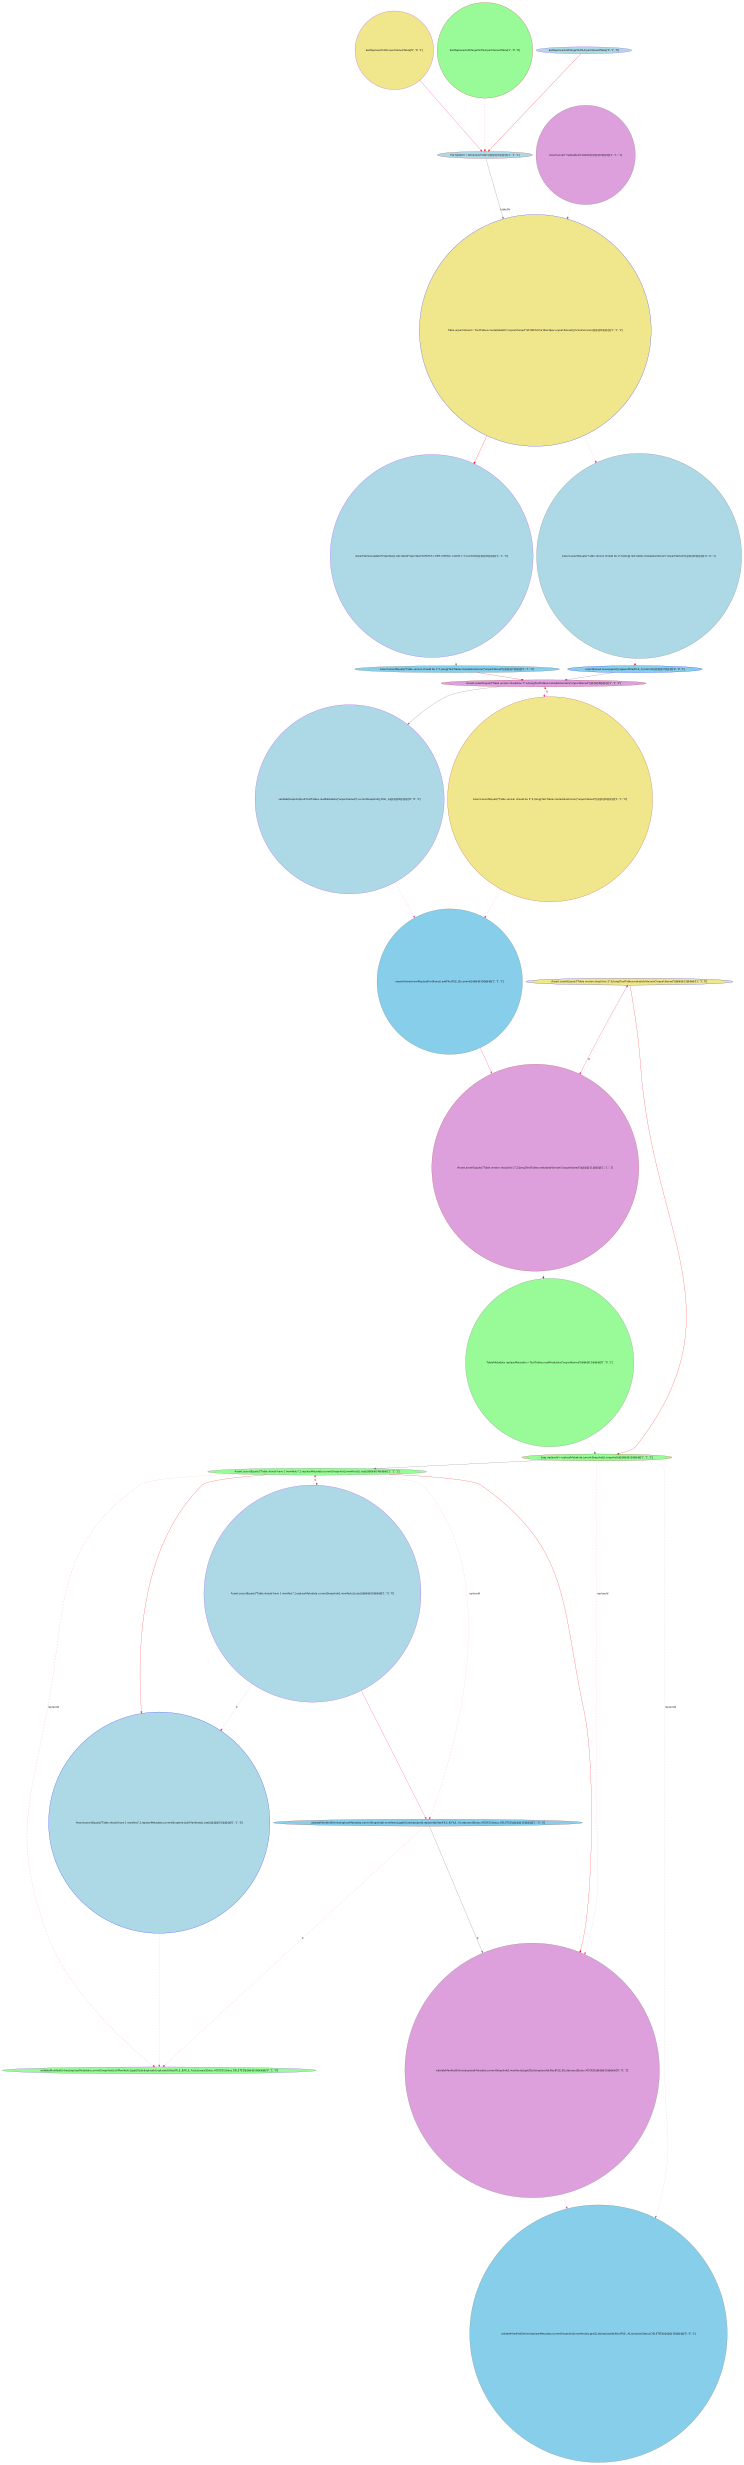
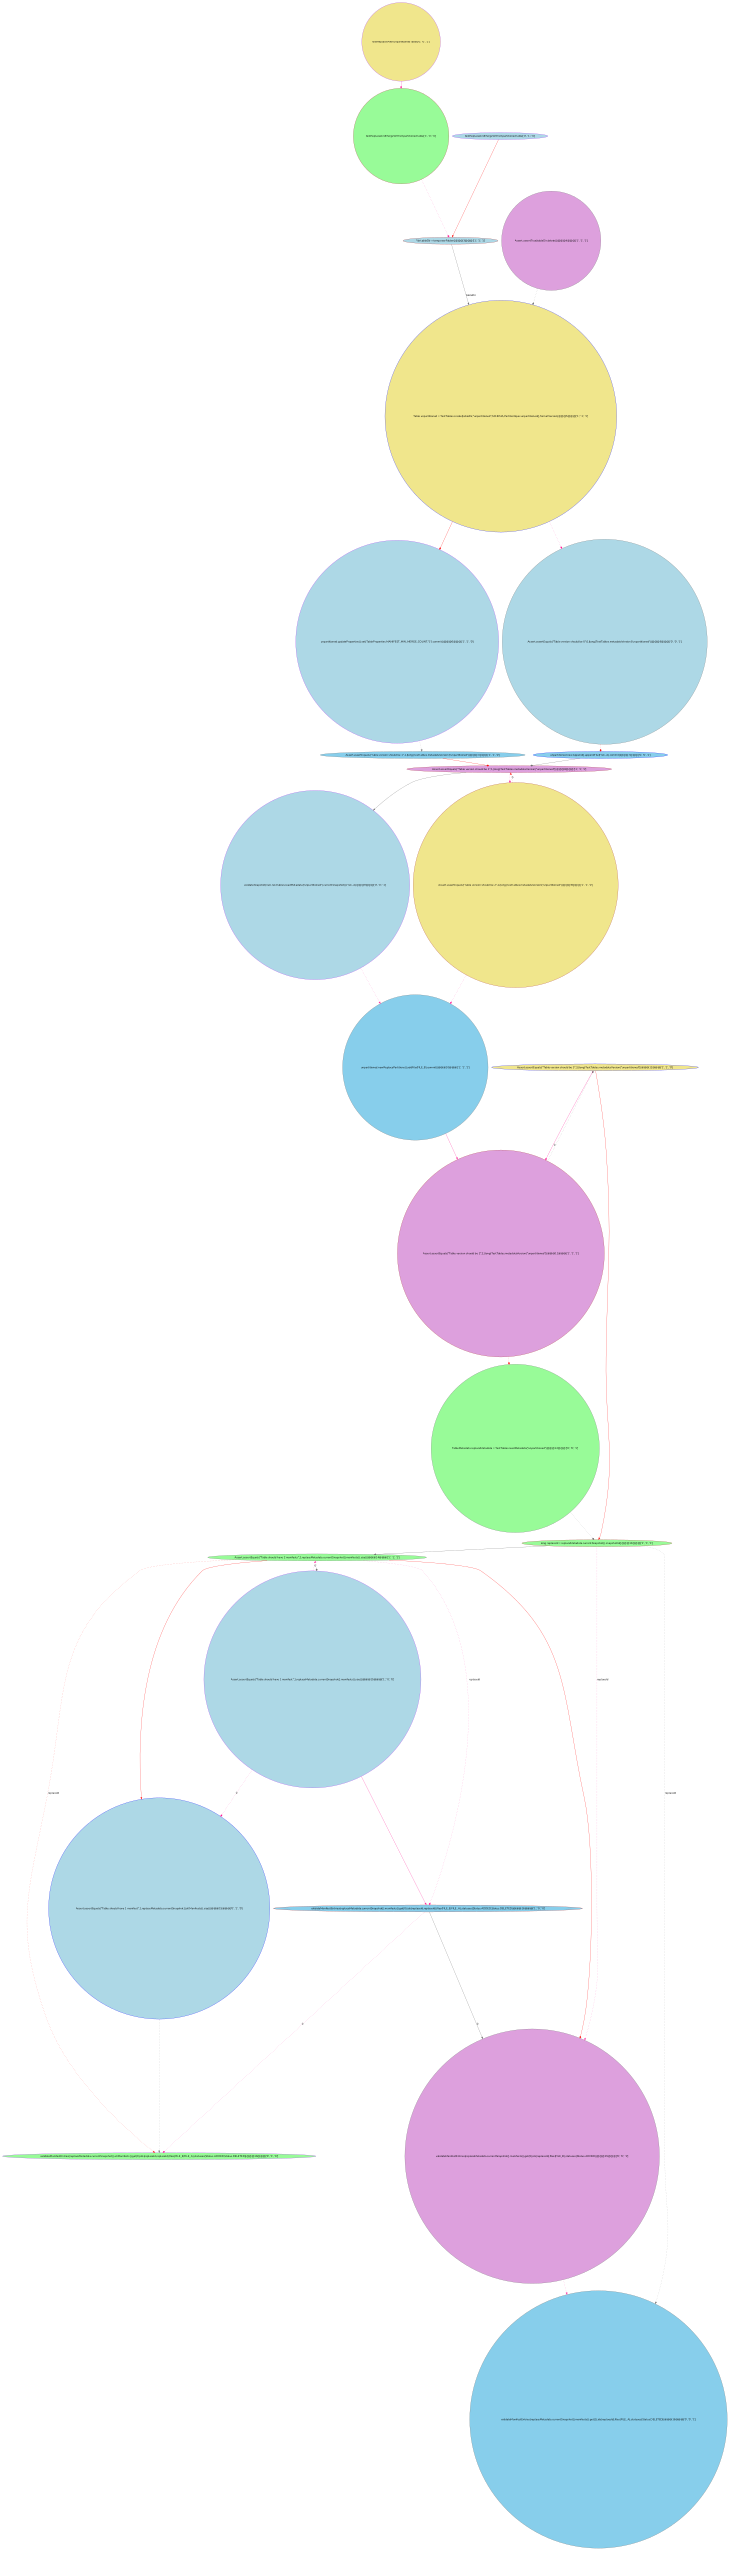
(450, 115) -> (401, 84)
(485, 124) -> (435, 207)
